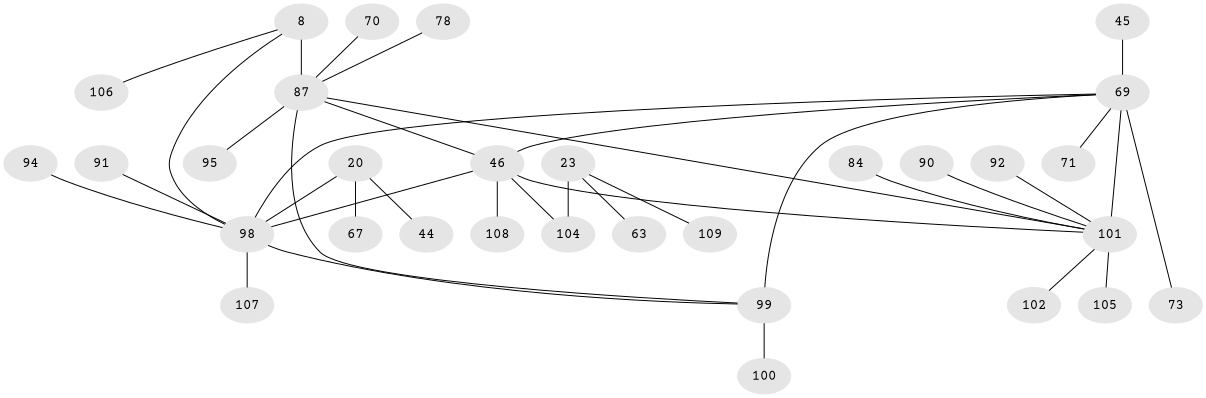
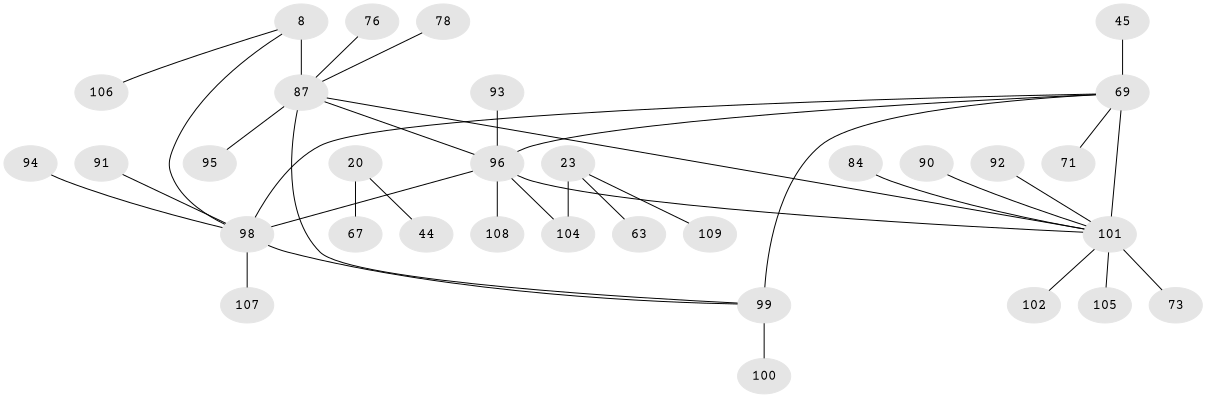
(372, 22) -> (372, 22)
none -> (497, 93)
(497, 163) -> (497, 163)
(301, 199) -> none
(1149, 199) -> (1143, 270)
